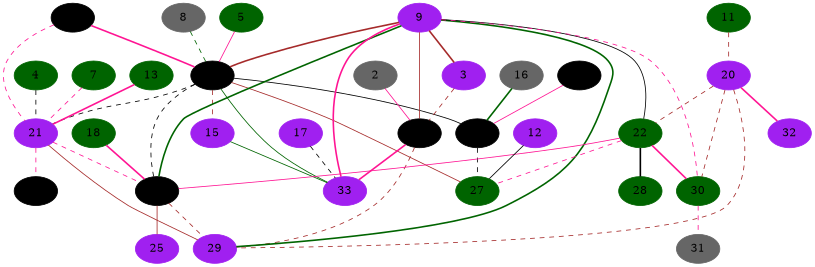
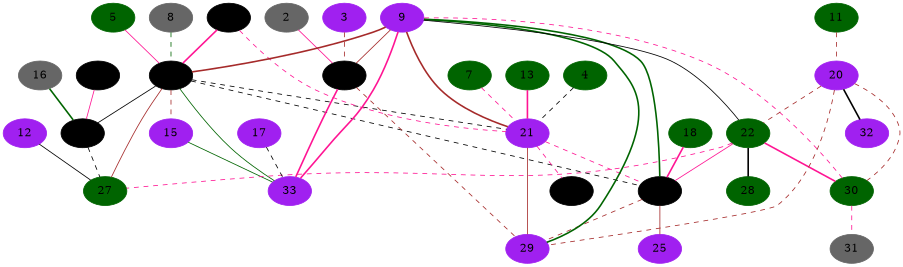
(442, 47) -> (444, 93)
(759, 104) -> (852, 104)
